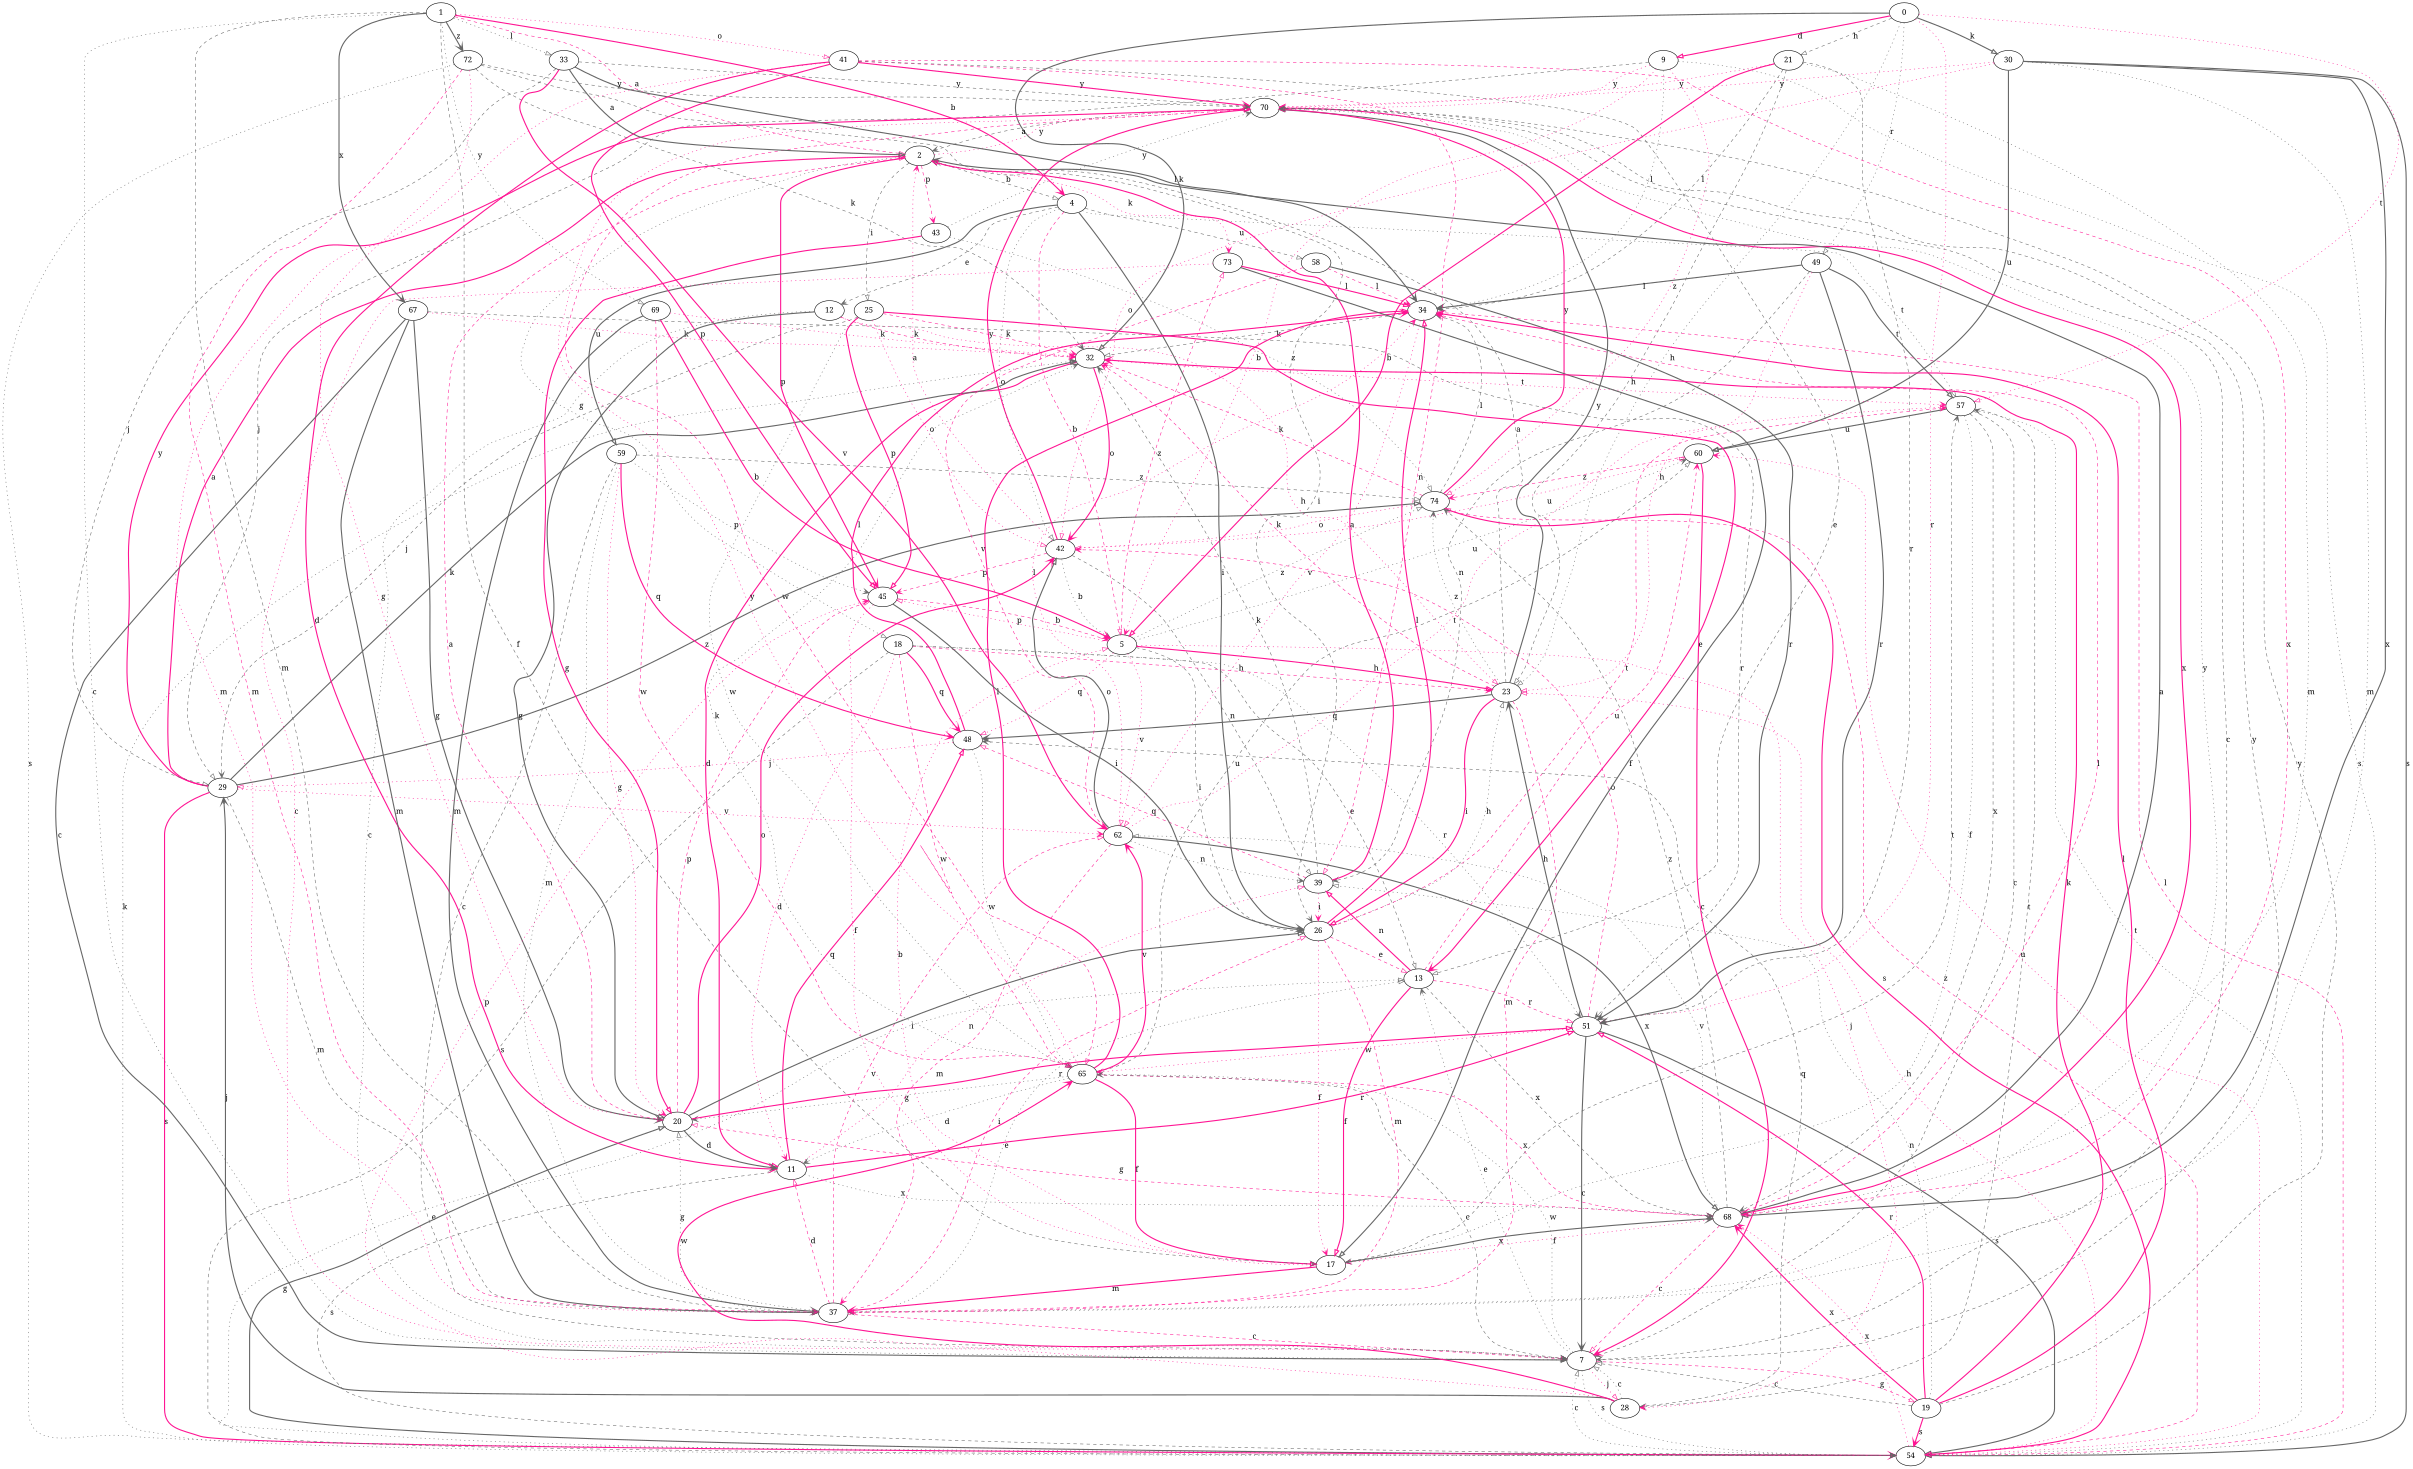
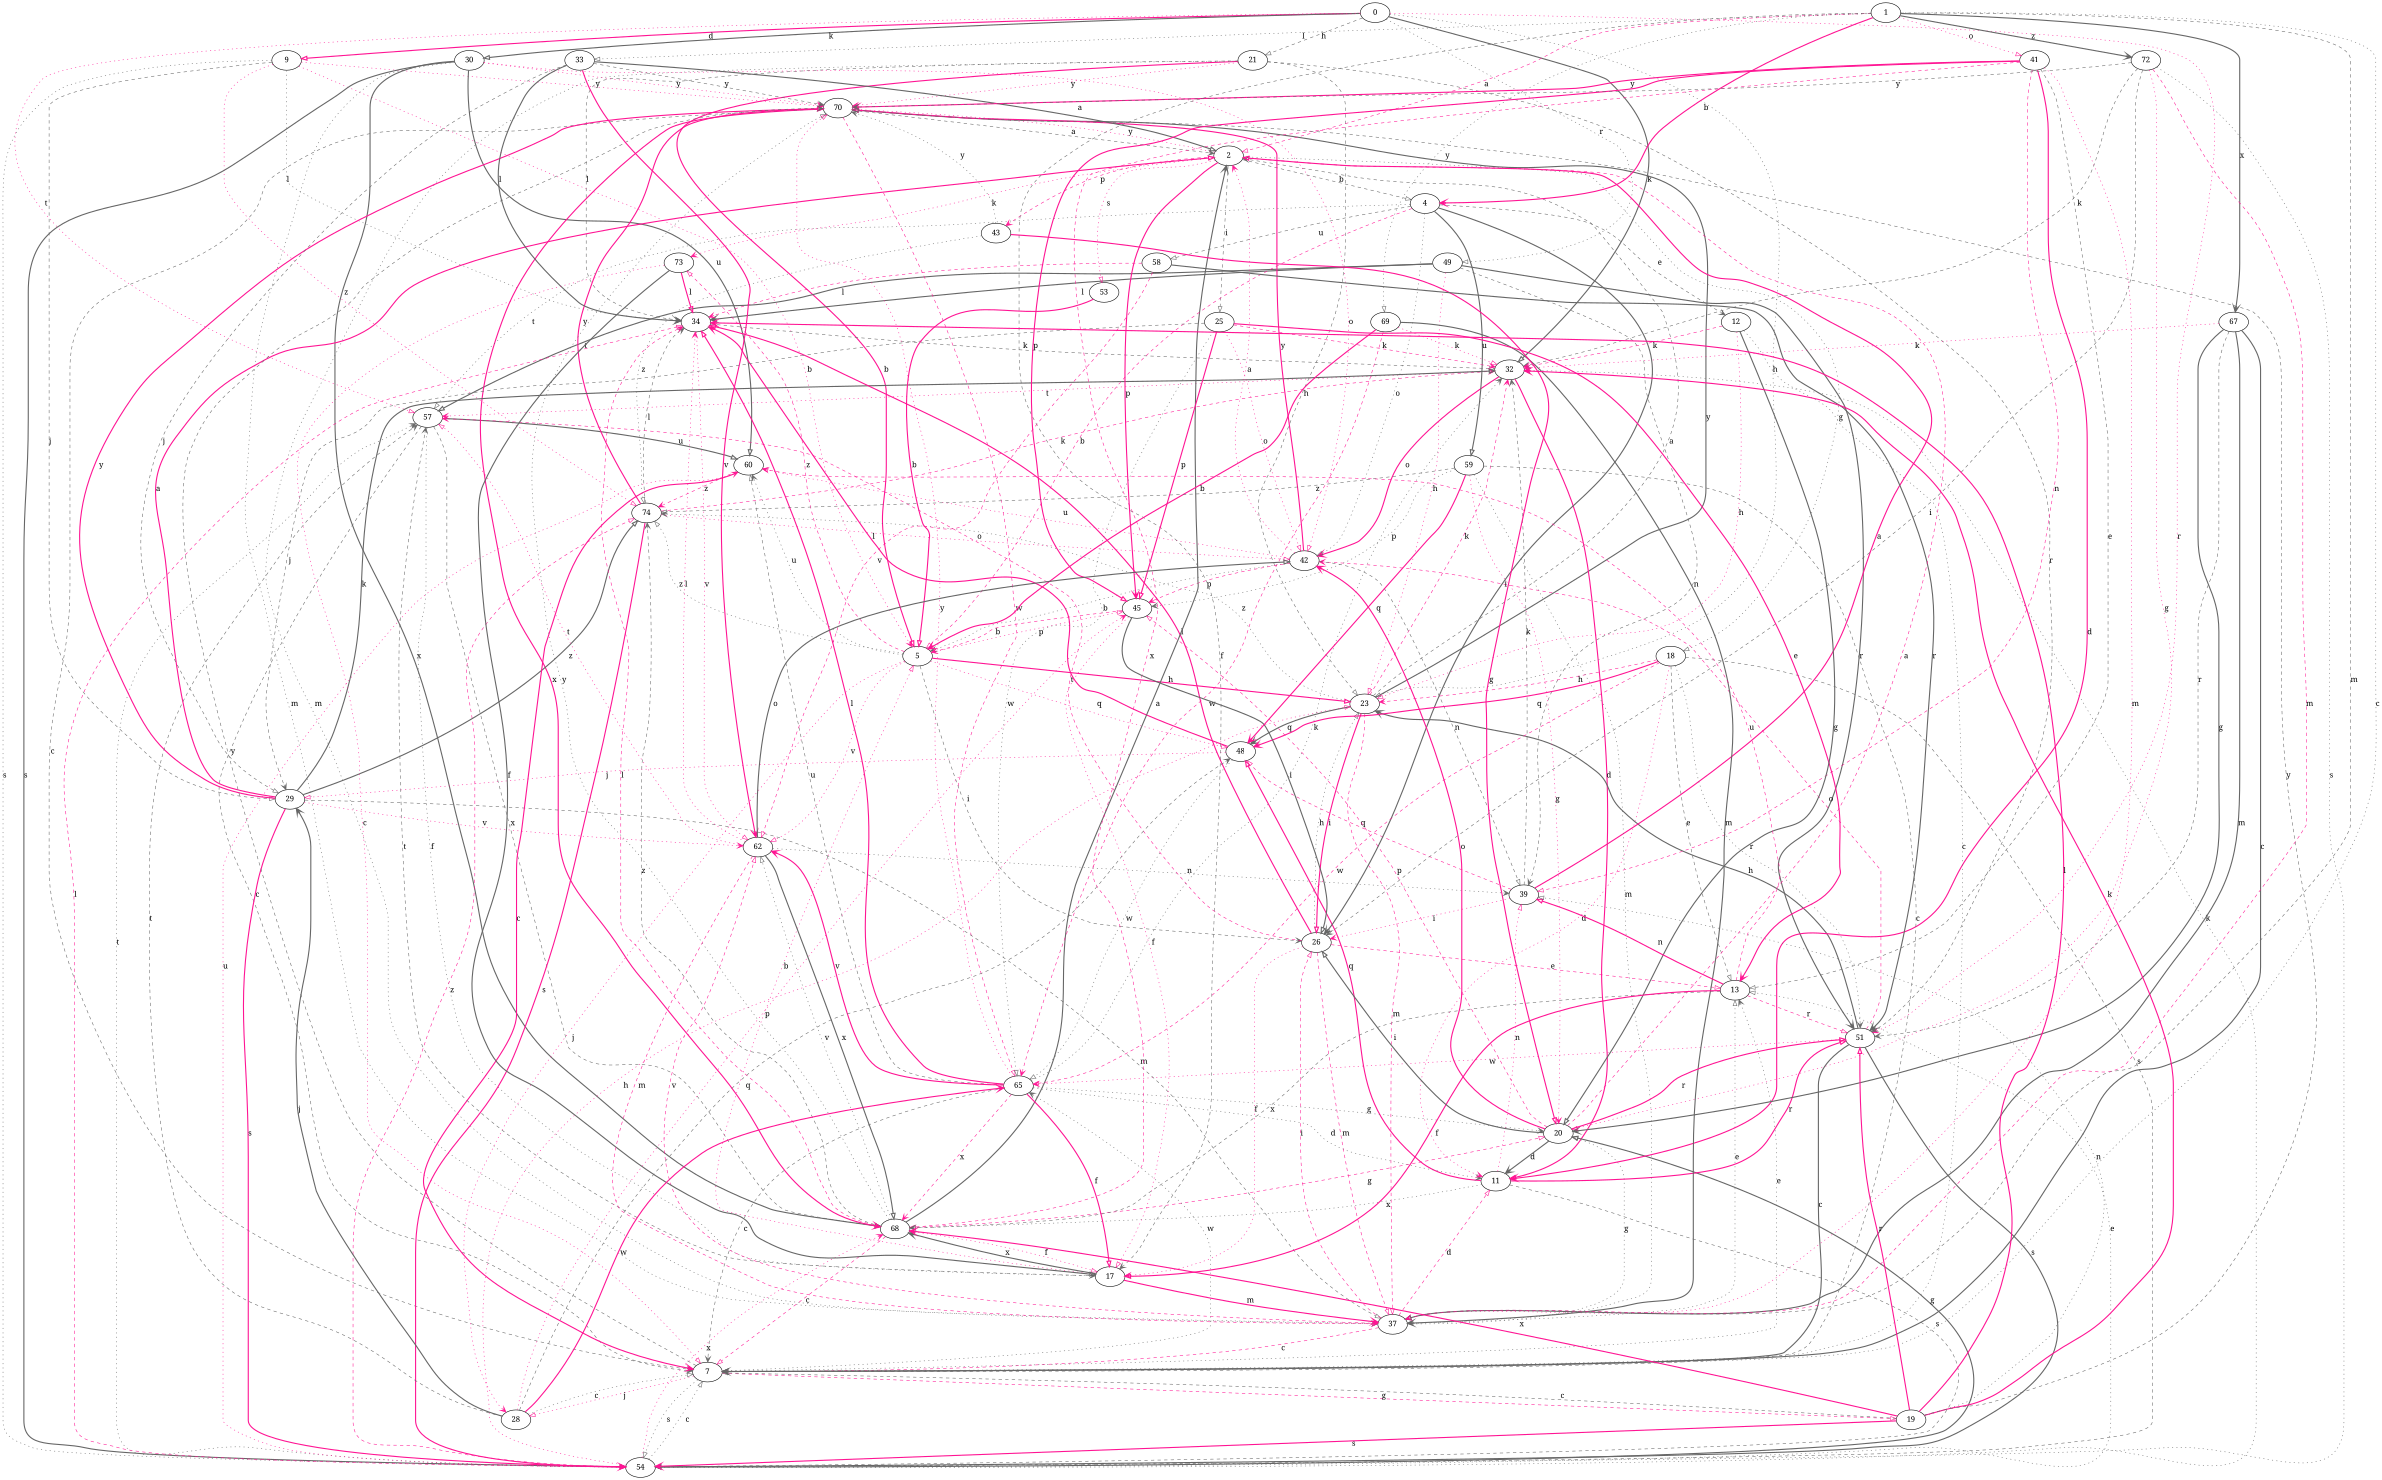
none -> (1104, 292)
(2015, 1018) -> (150, 974)
